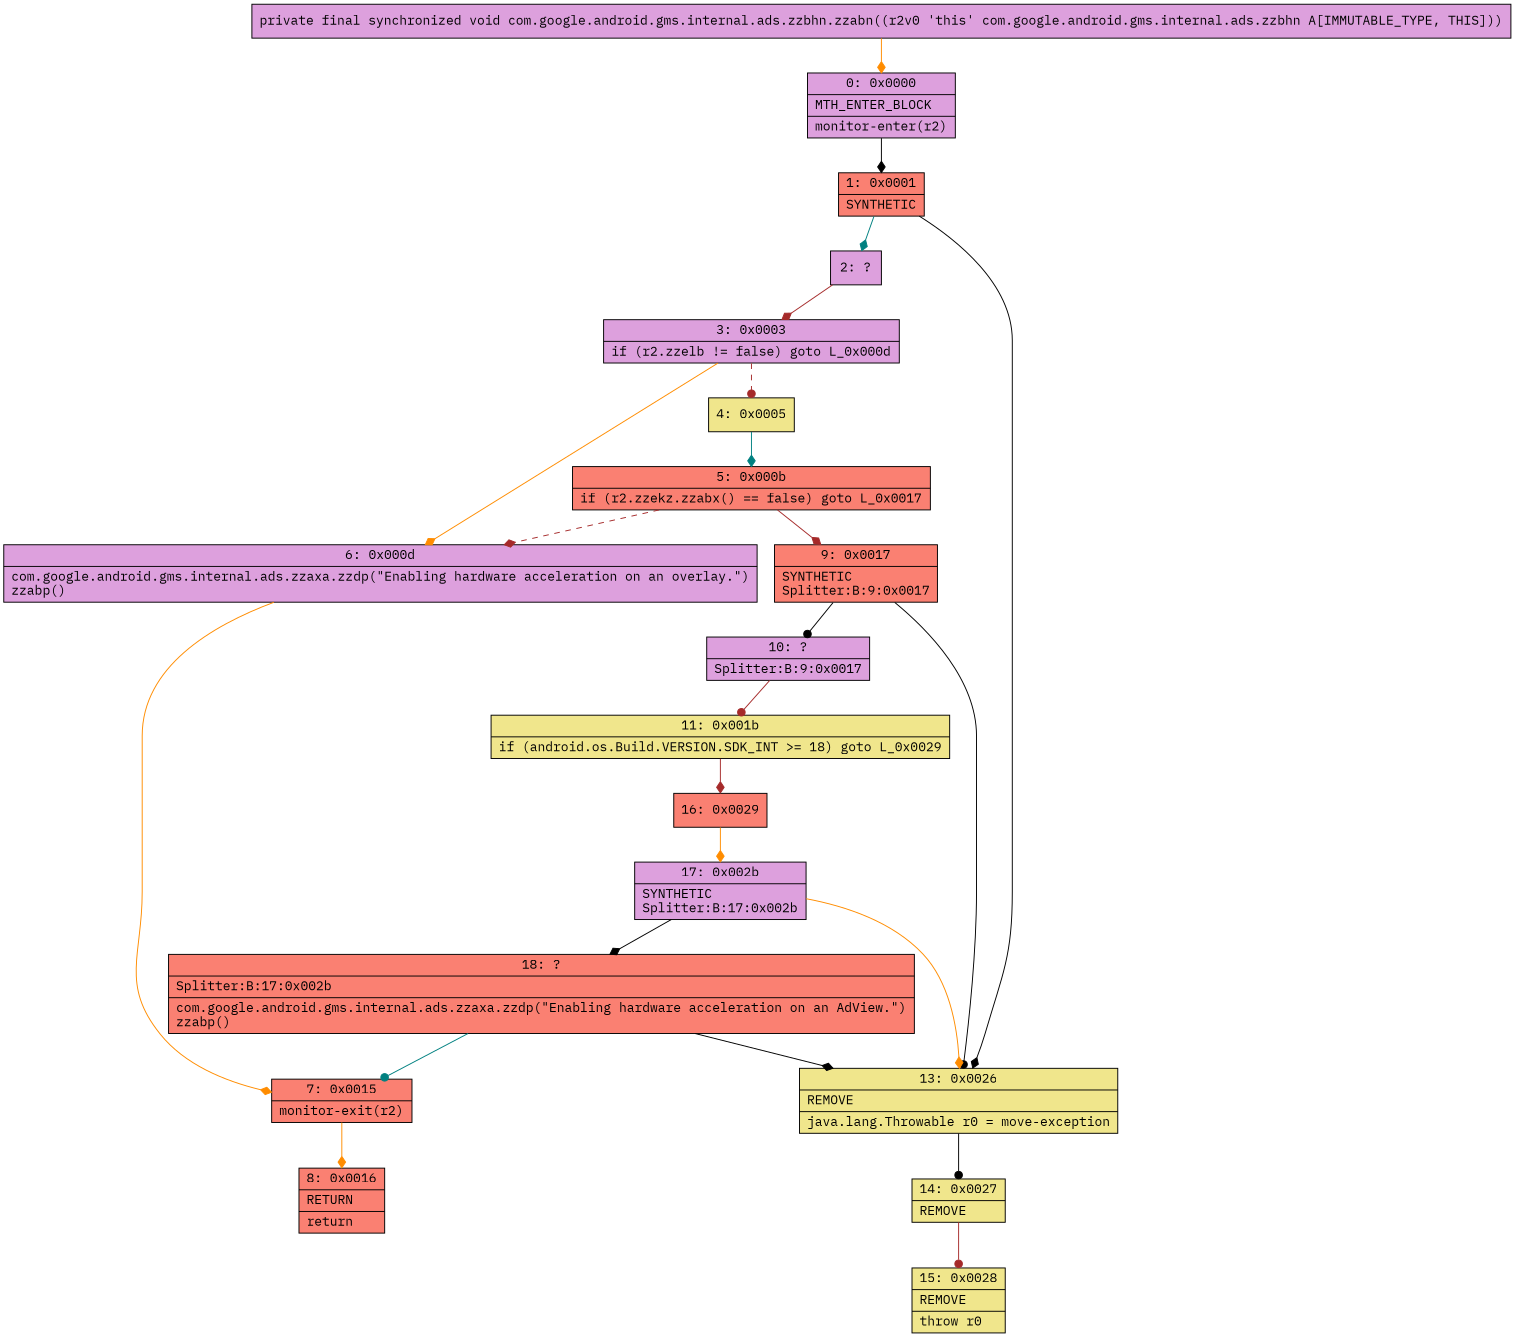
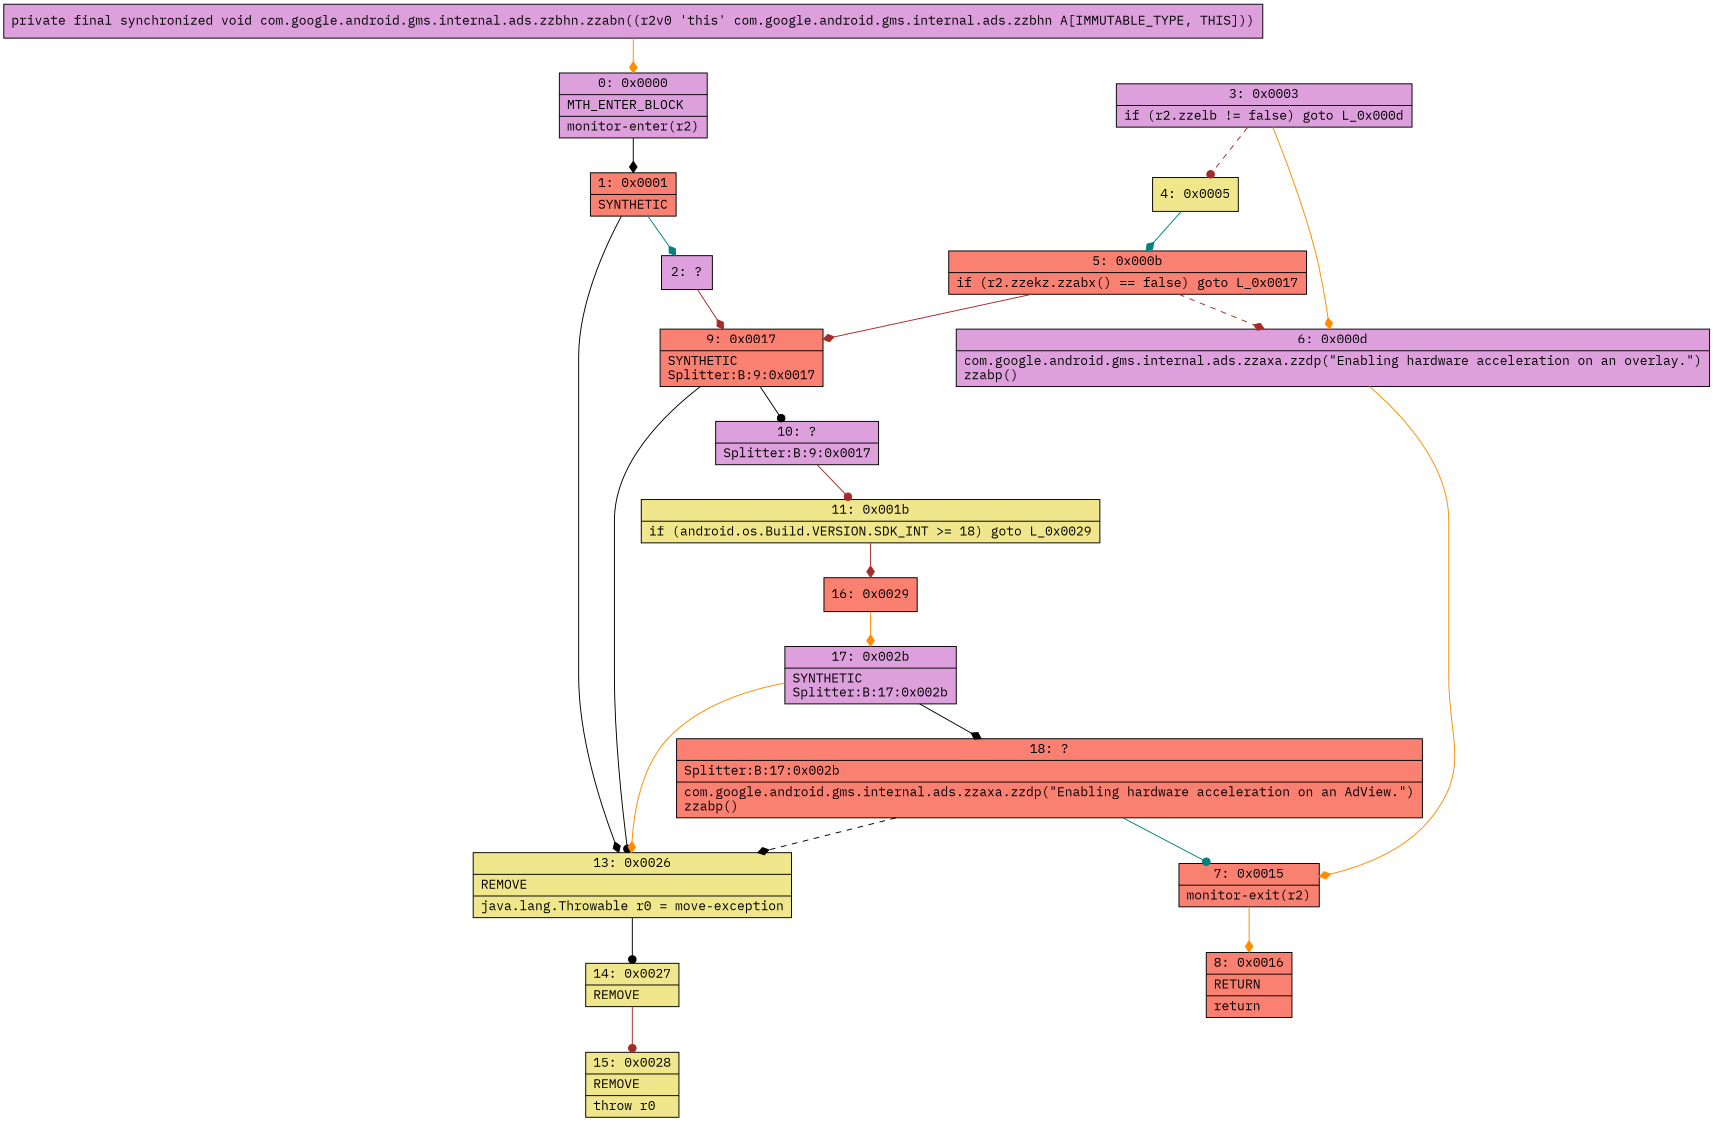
(812, 299) -> (707, 305)
(758, 1049) -> (832, 834)
